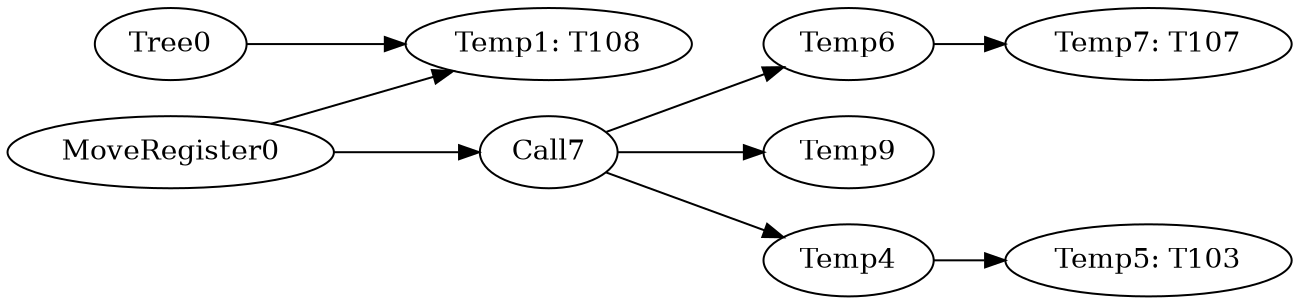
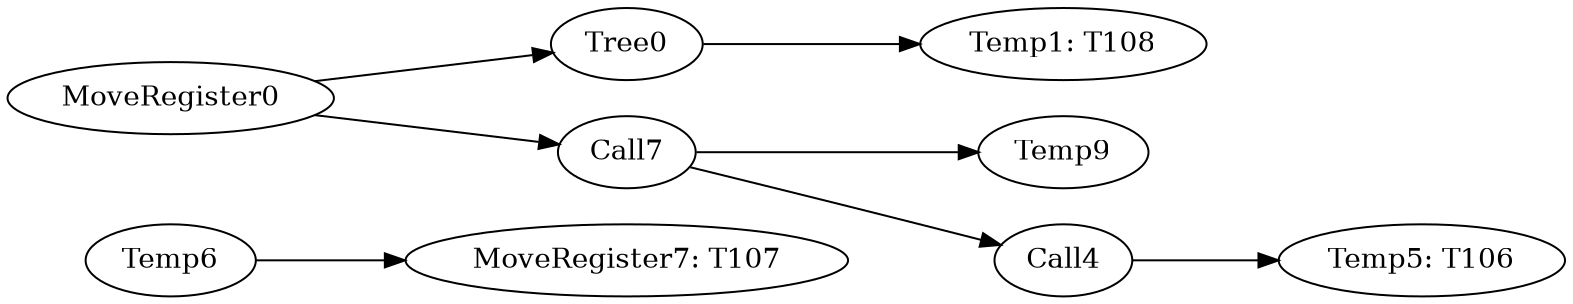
(1149, 44) -> (627, 260)
(352, 100) -> (424, 68)
(685, 103) -> none
(849, 260) -> (1063, 260)
(1149, 260) -> (1422, 260)
